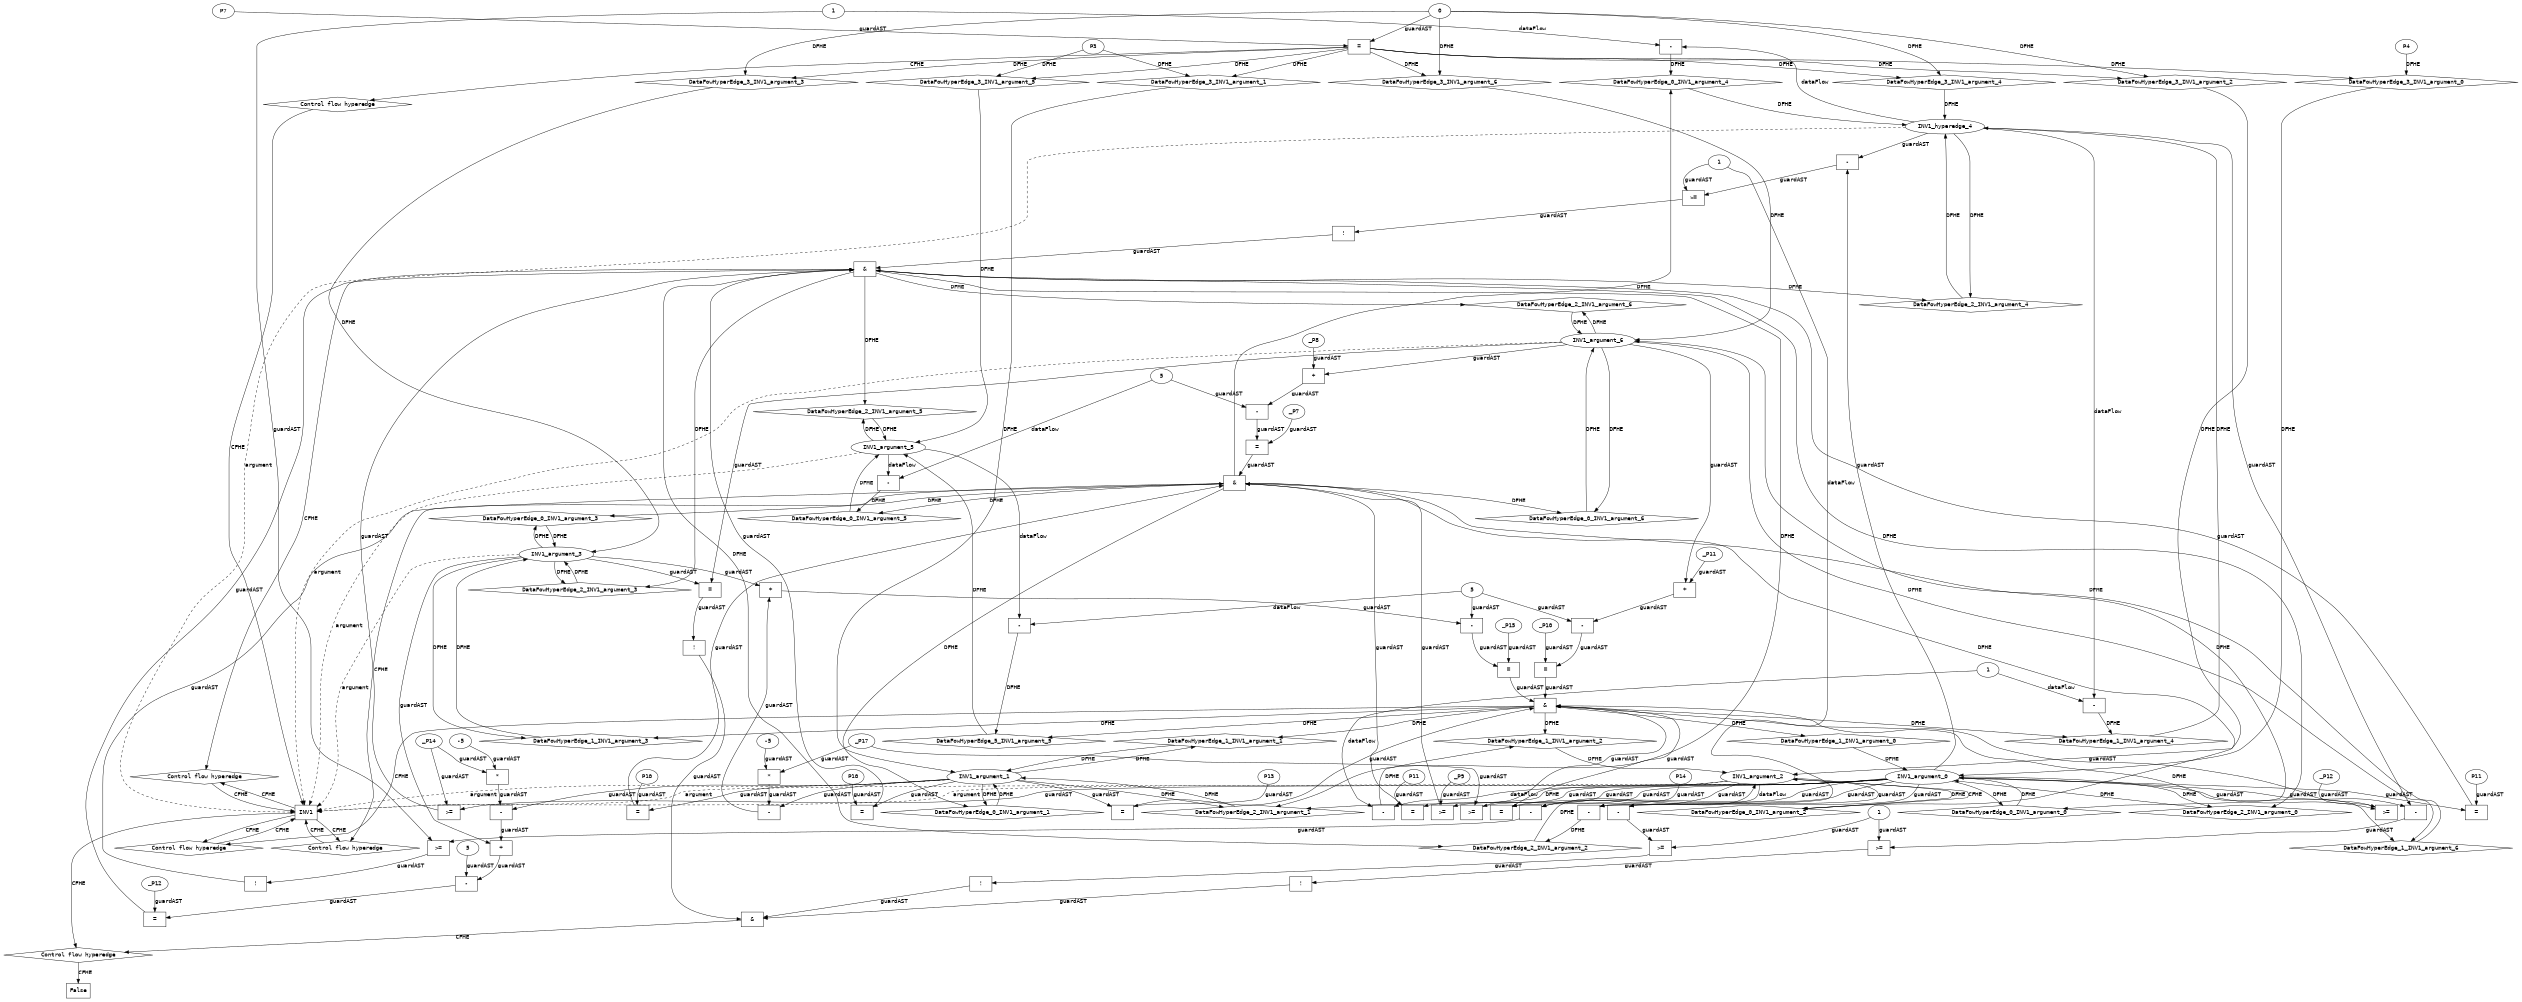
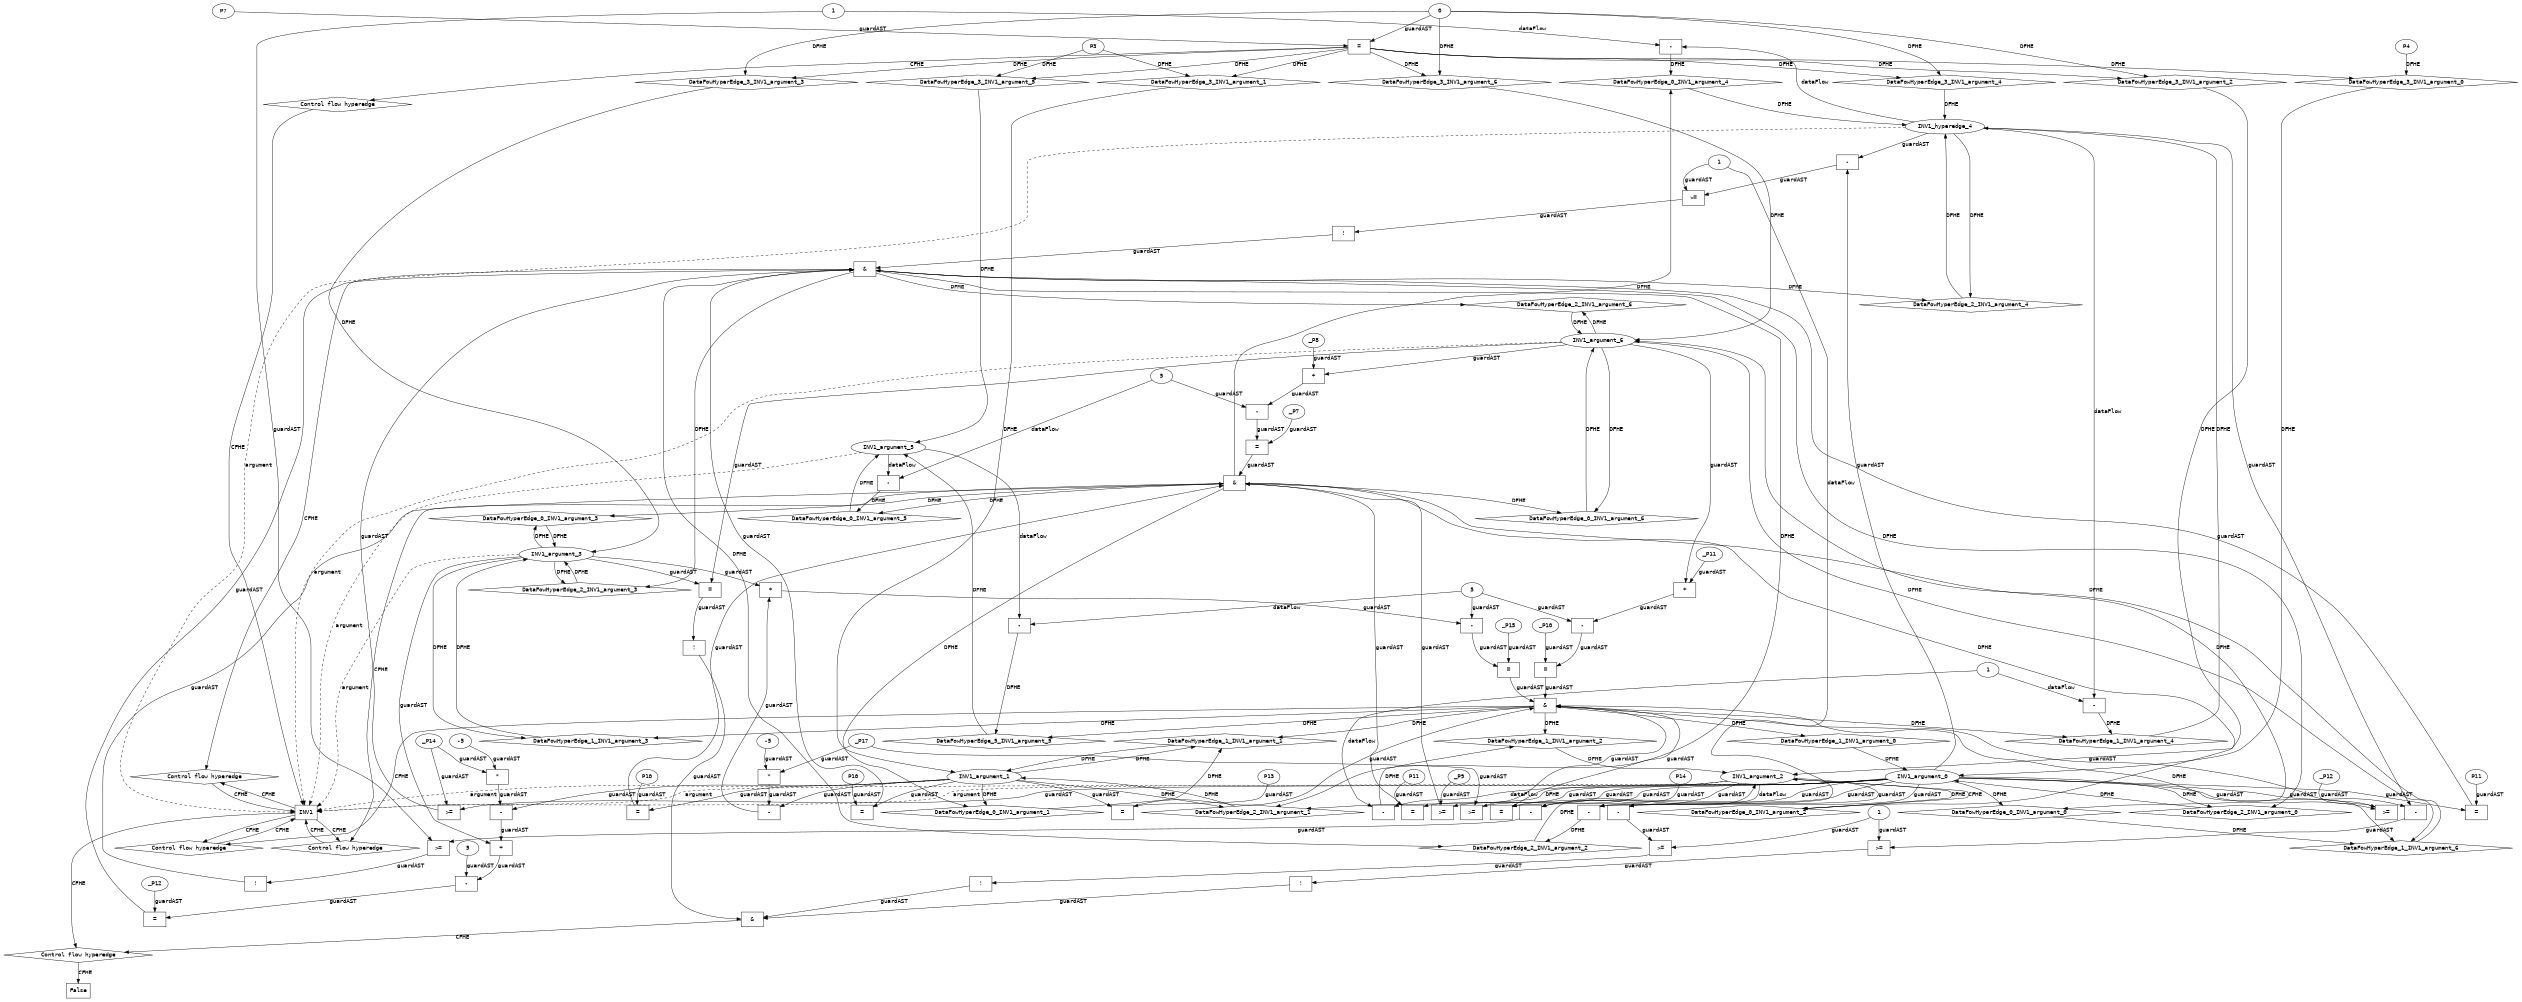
(865, 412) -> none
(2001, 783) -> (2201, 831)
(999, 796) -> (1134, 803)
